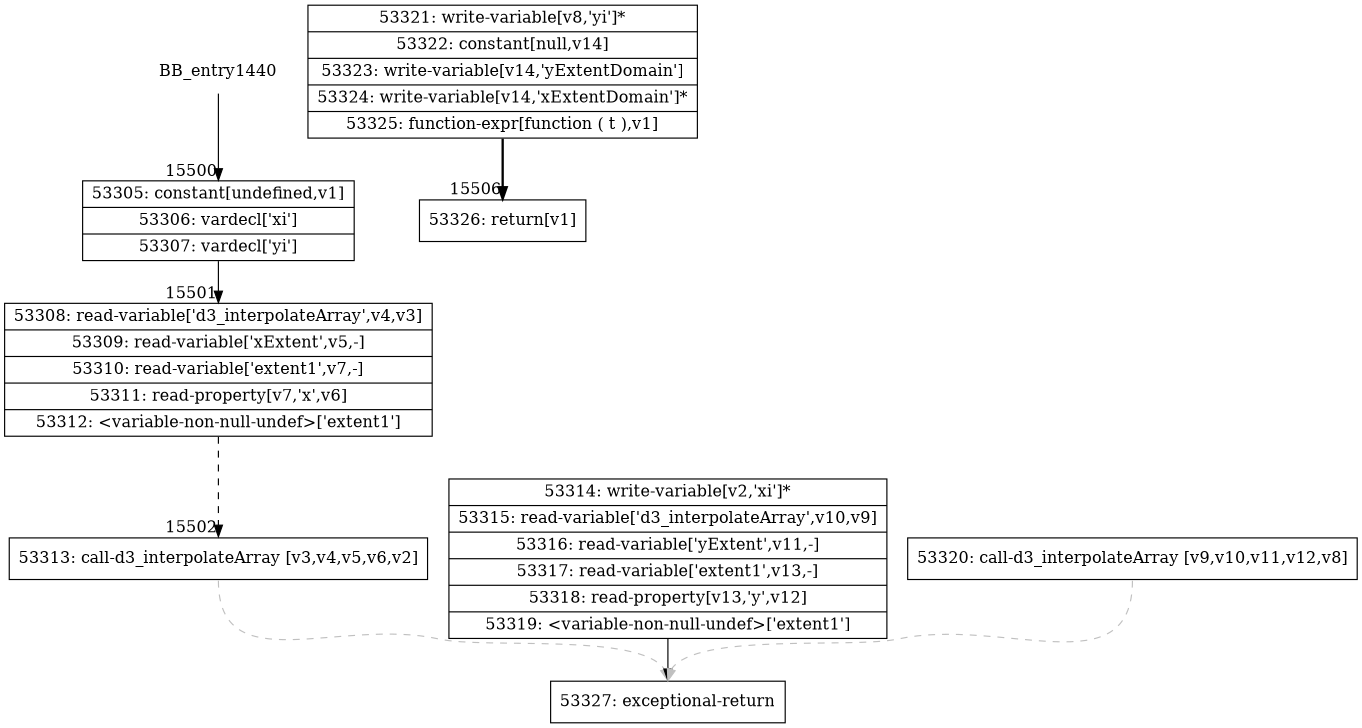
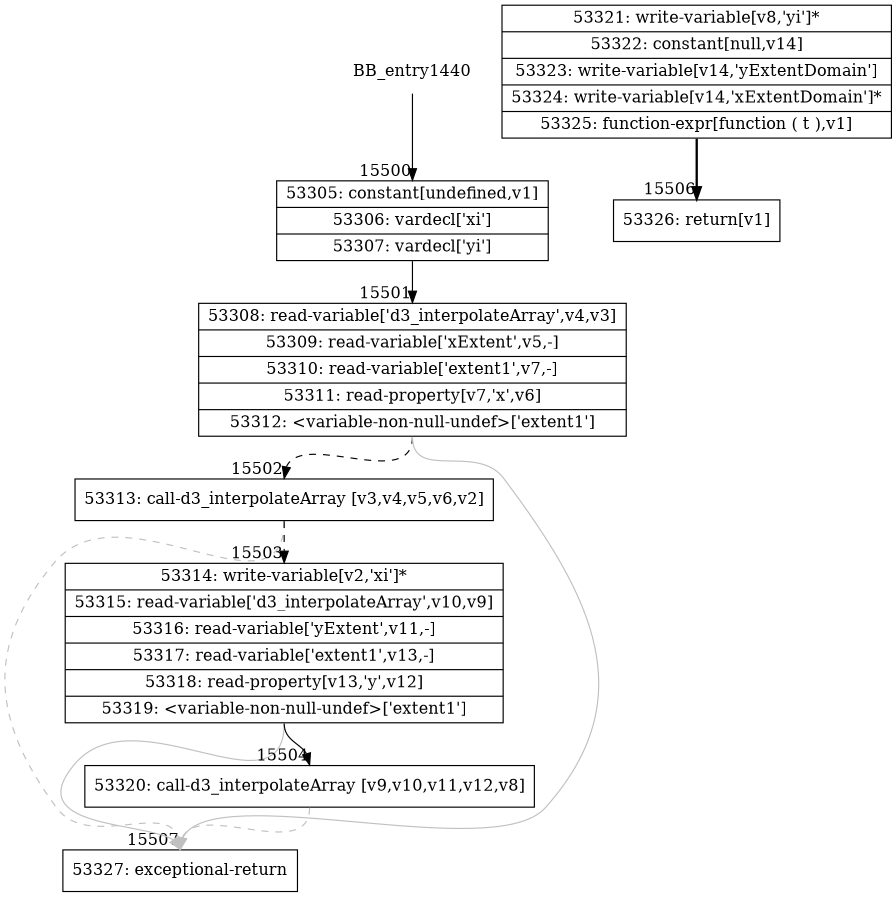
none -> (284, 536)
(668, 654) -> (109, 744)
none -> (292, 740)
none -> (576, 765)
